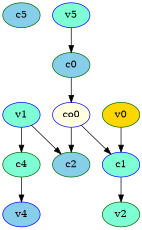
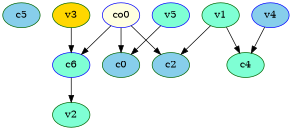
(71, 87) -> (121, 37)
(21, 115) -> (221, 15)
(121, 115) -> (71, 15)
(121, 165) -> (71, 65)
(21, 186) -> (260, 37)
